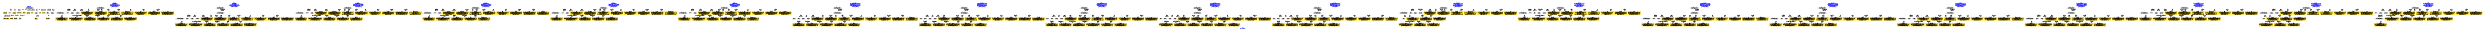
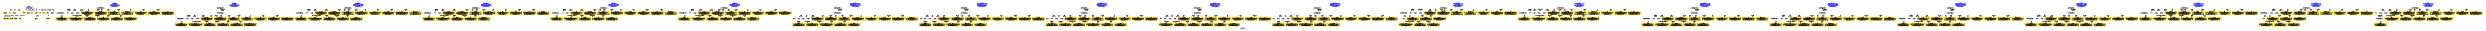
(19, 13) -> none
